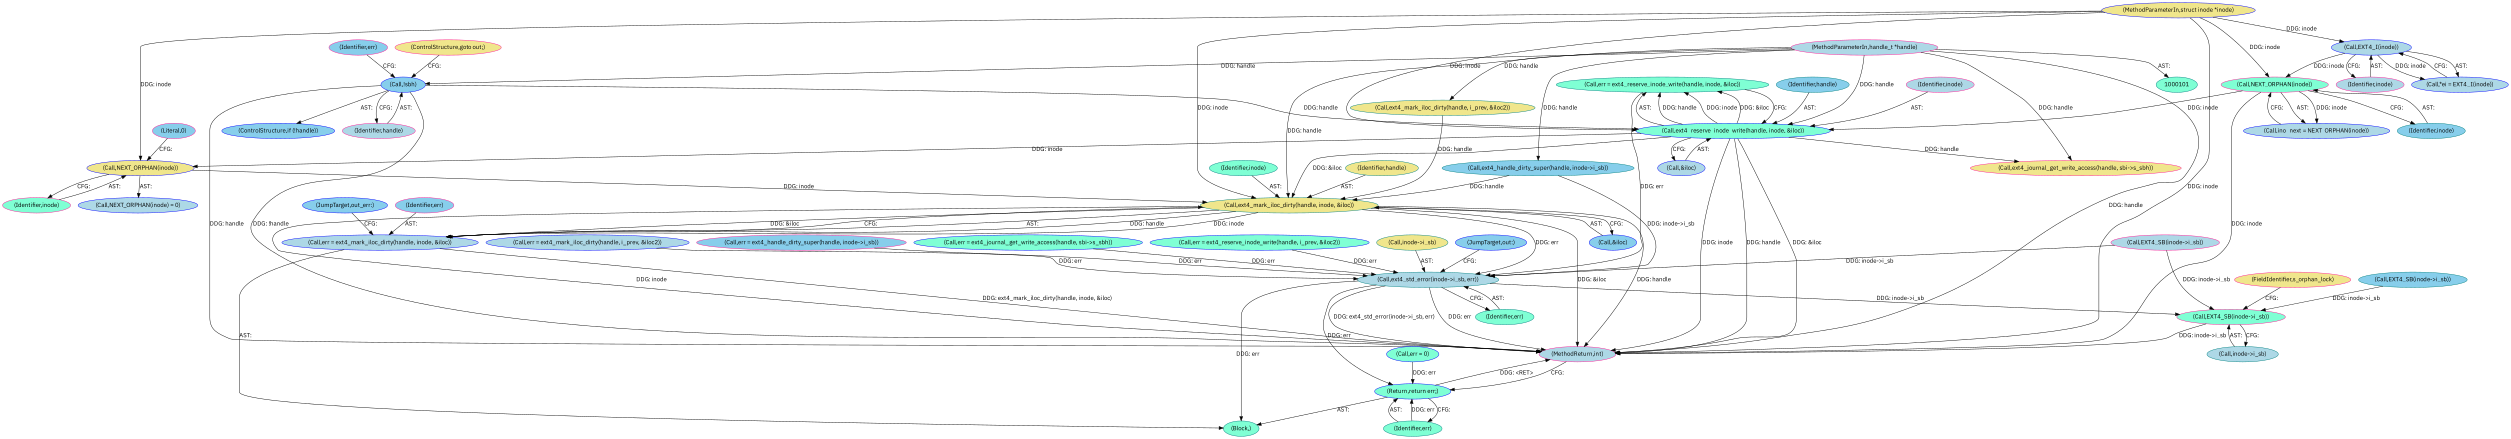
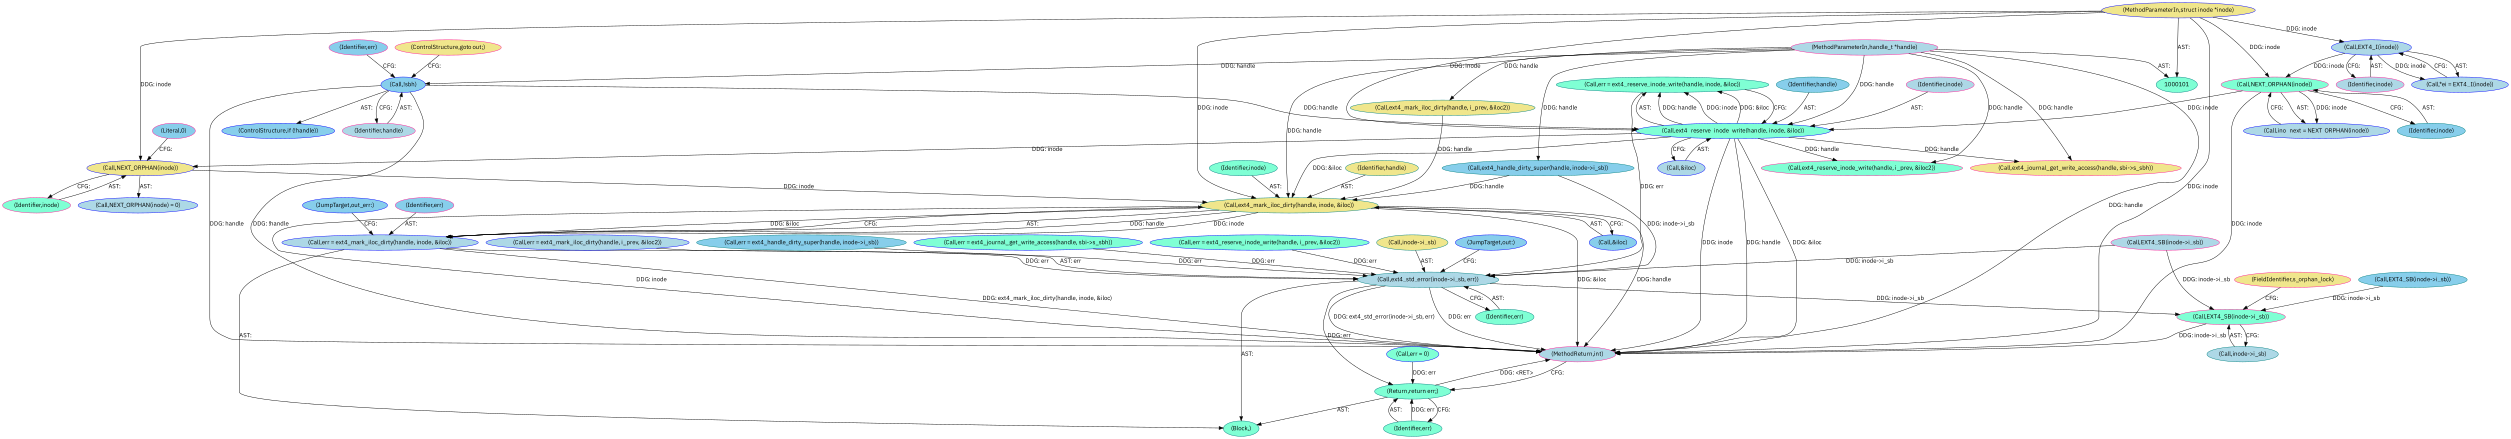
none -> (2178, 45)
none -> (1862, 168)
(1486, 222) -> (1015, 258)
(801, 243) -> (801, 243)
(1071, 261) -> (1071, 261)
(1248, 354) -> (1248, 354)
(1413, 391) -> (1413, 391)
